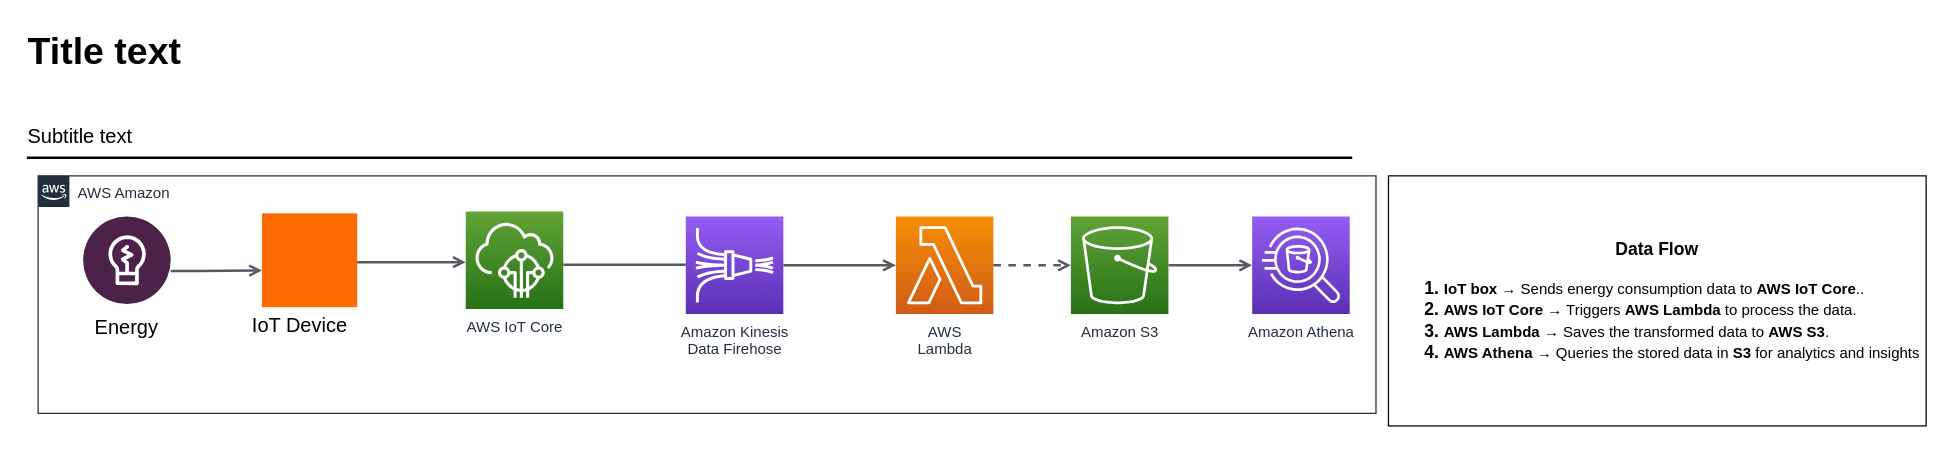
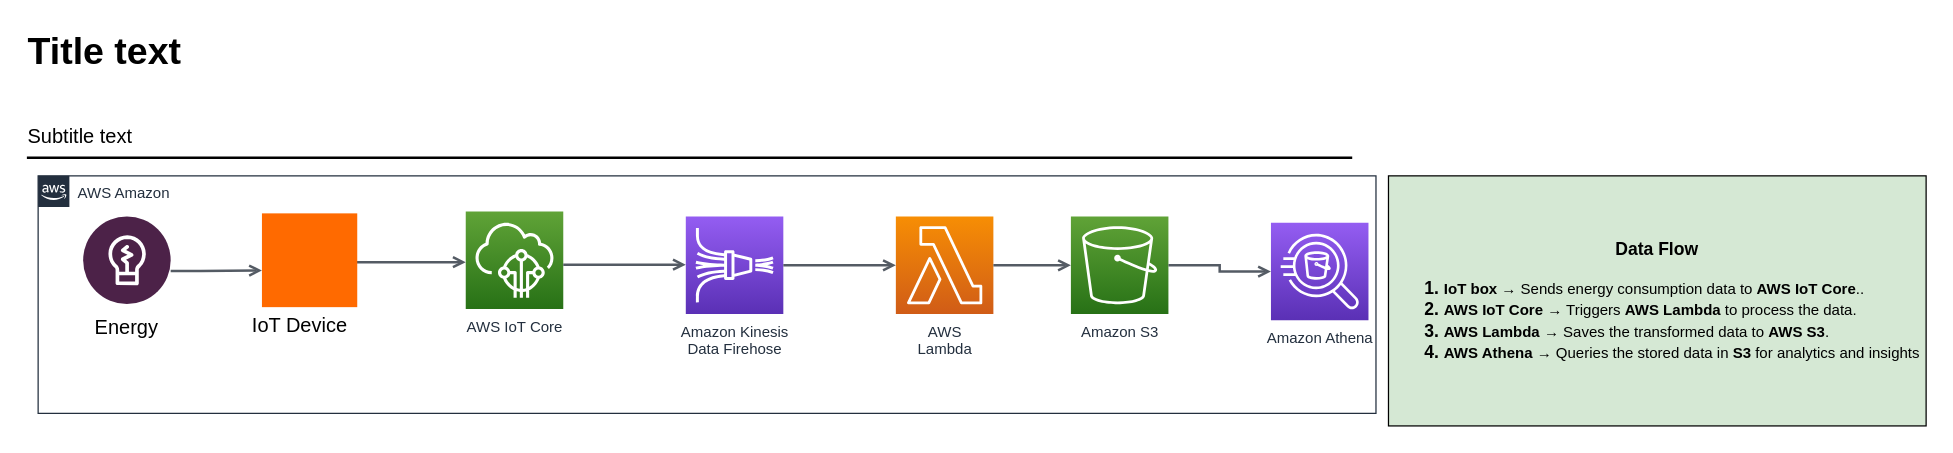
(680, 264) -> (677, 264)
(1032, 265) -> (1032, 265)
(1301, 265) -> (1319, 271)
(1657, 301) -> (1657, 301)
